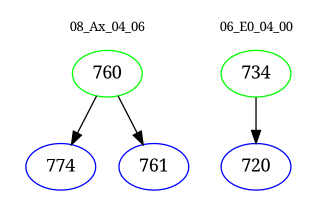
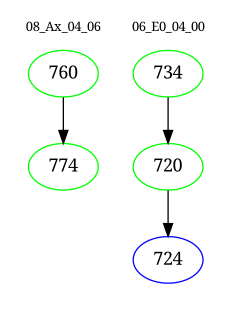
(61, 167) -> (63, 167)
(154, 167) -> none
(256, 167) -> (168, 167)
none -> (168, 260)
